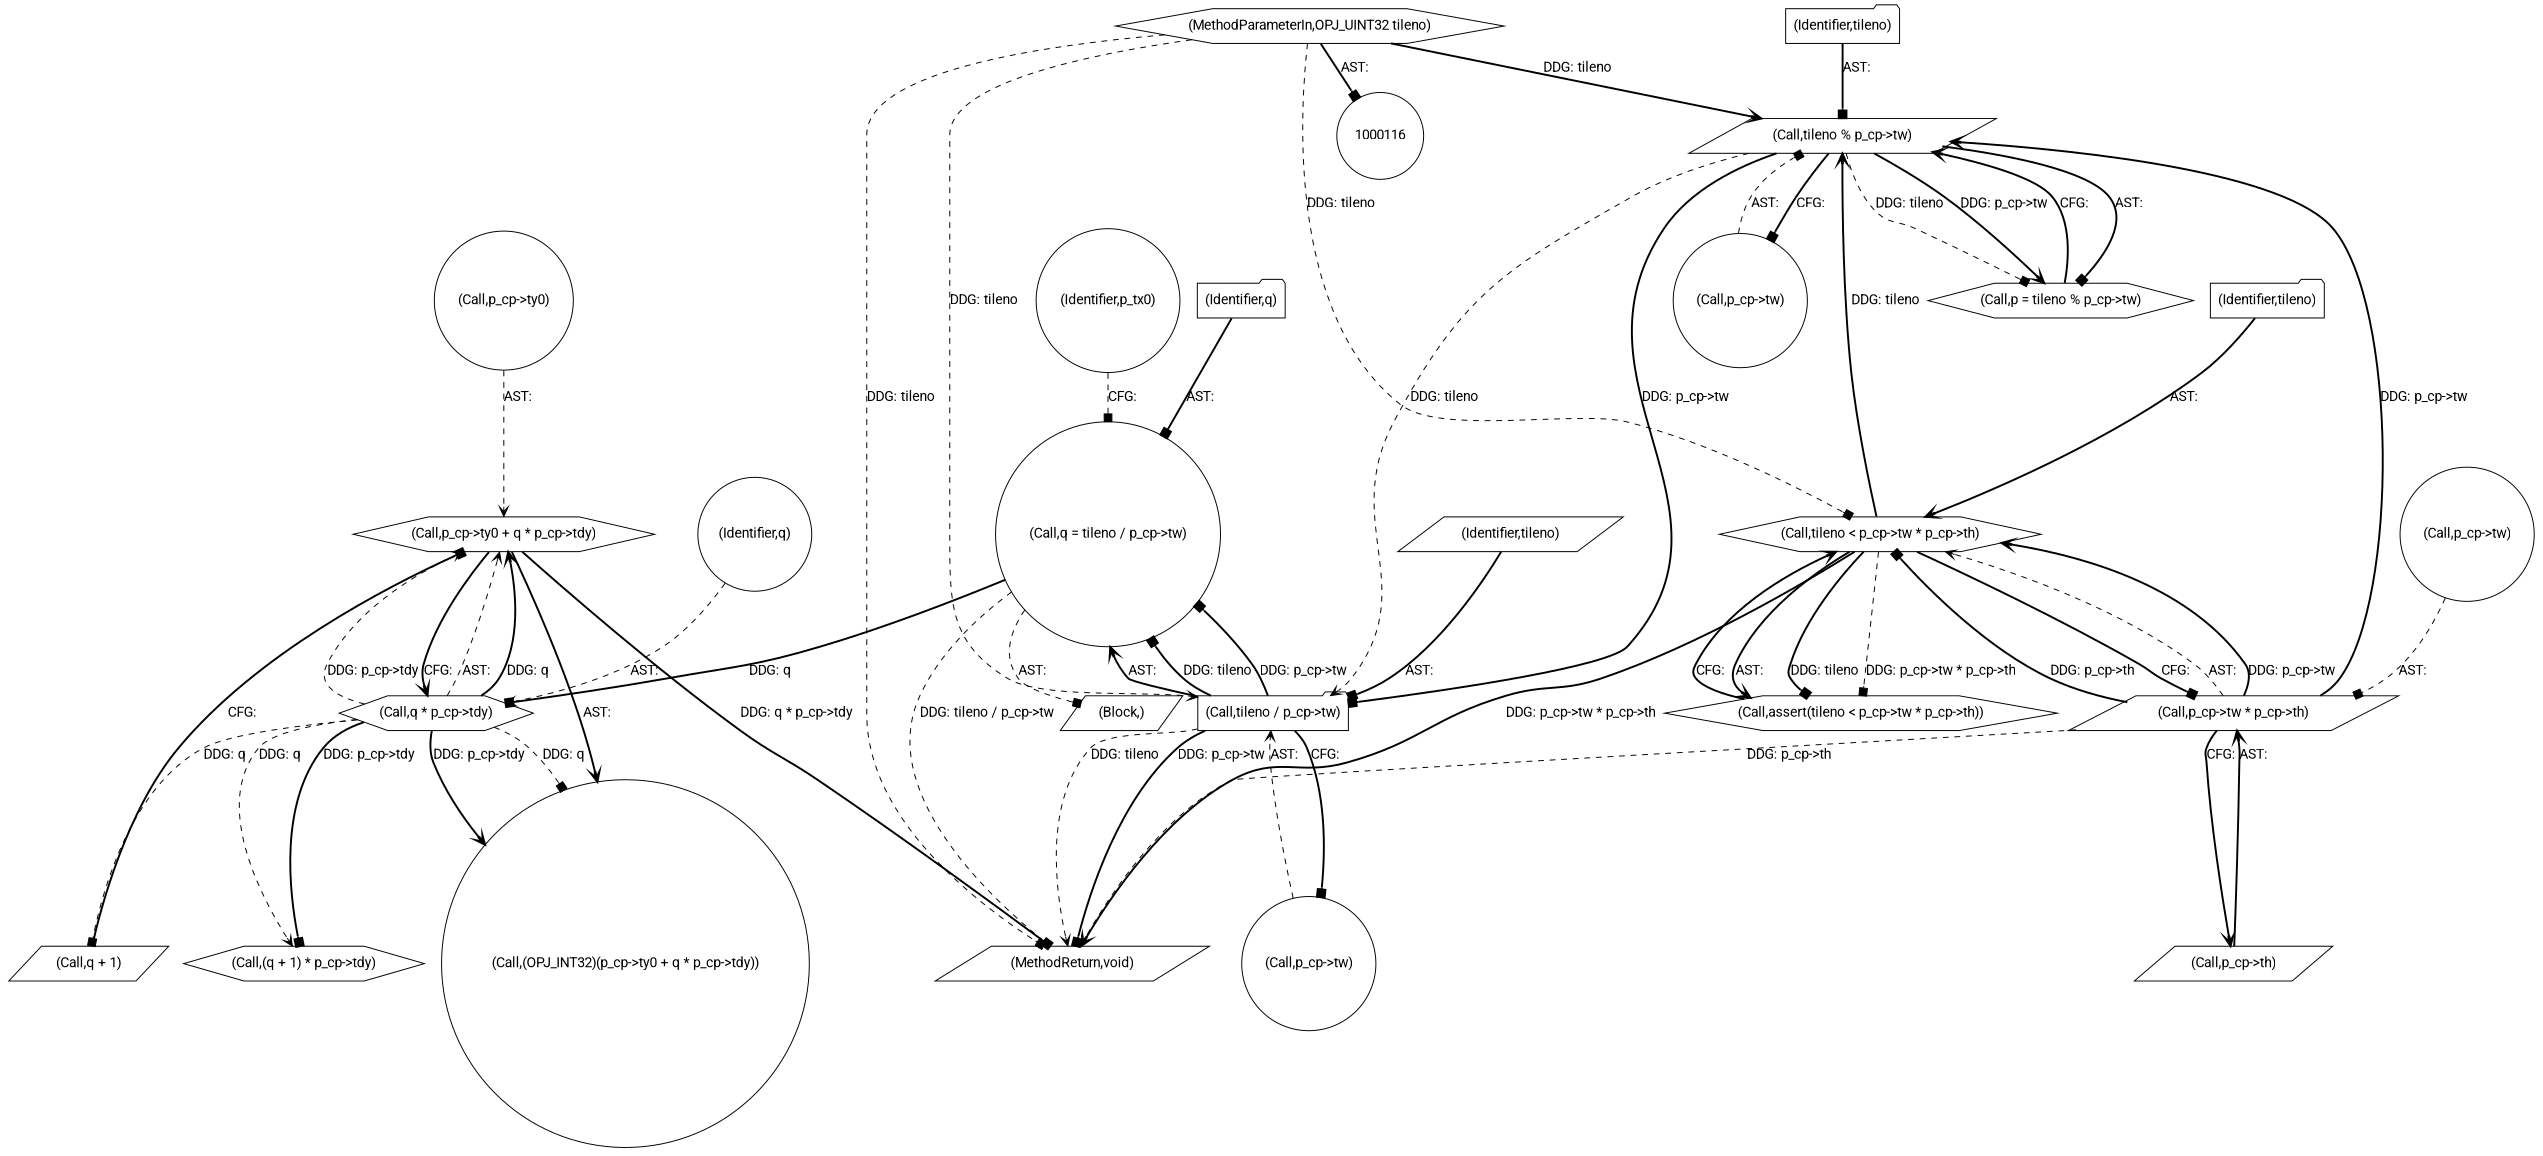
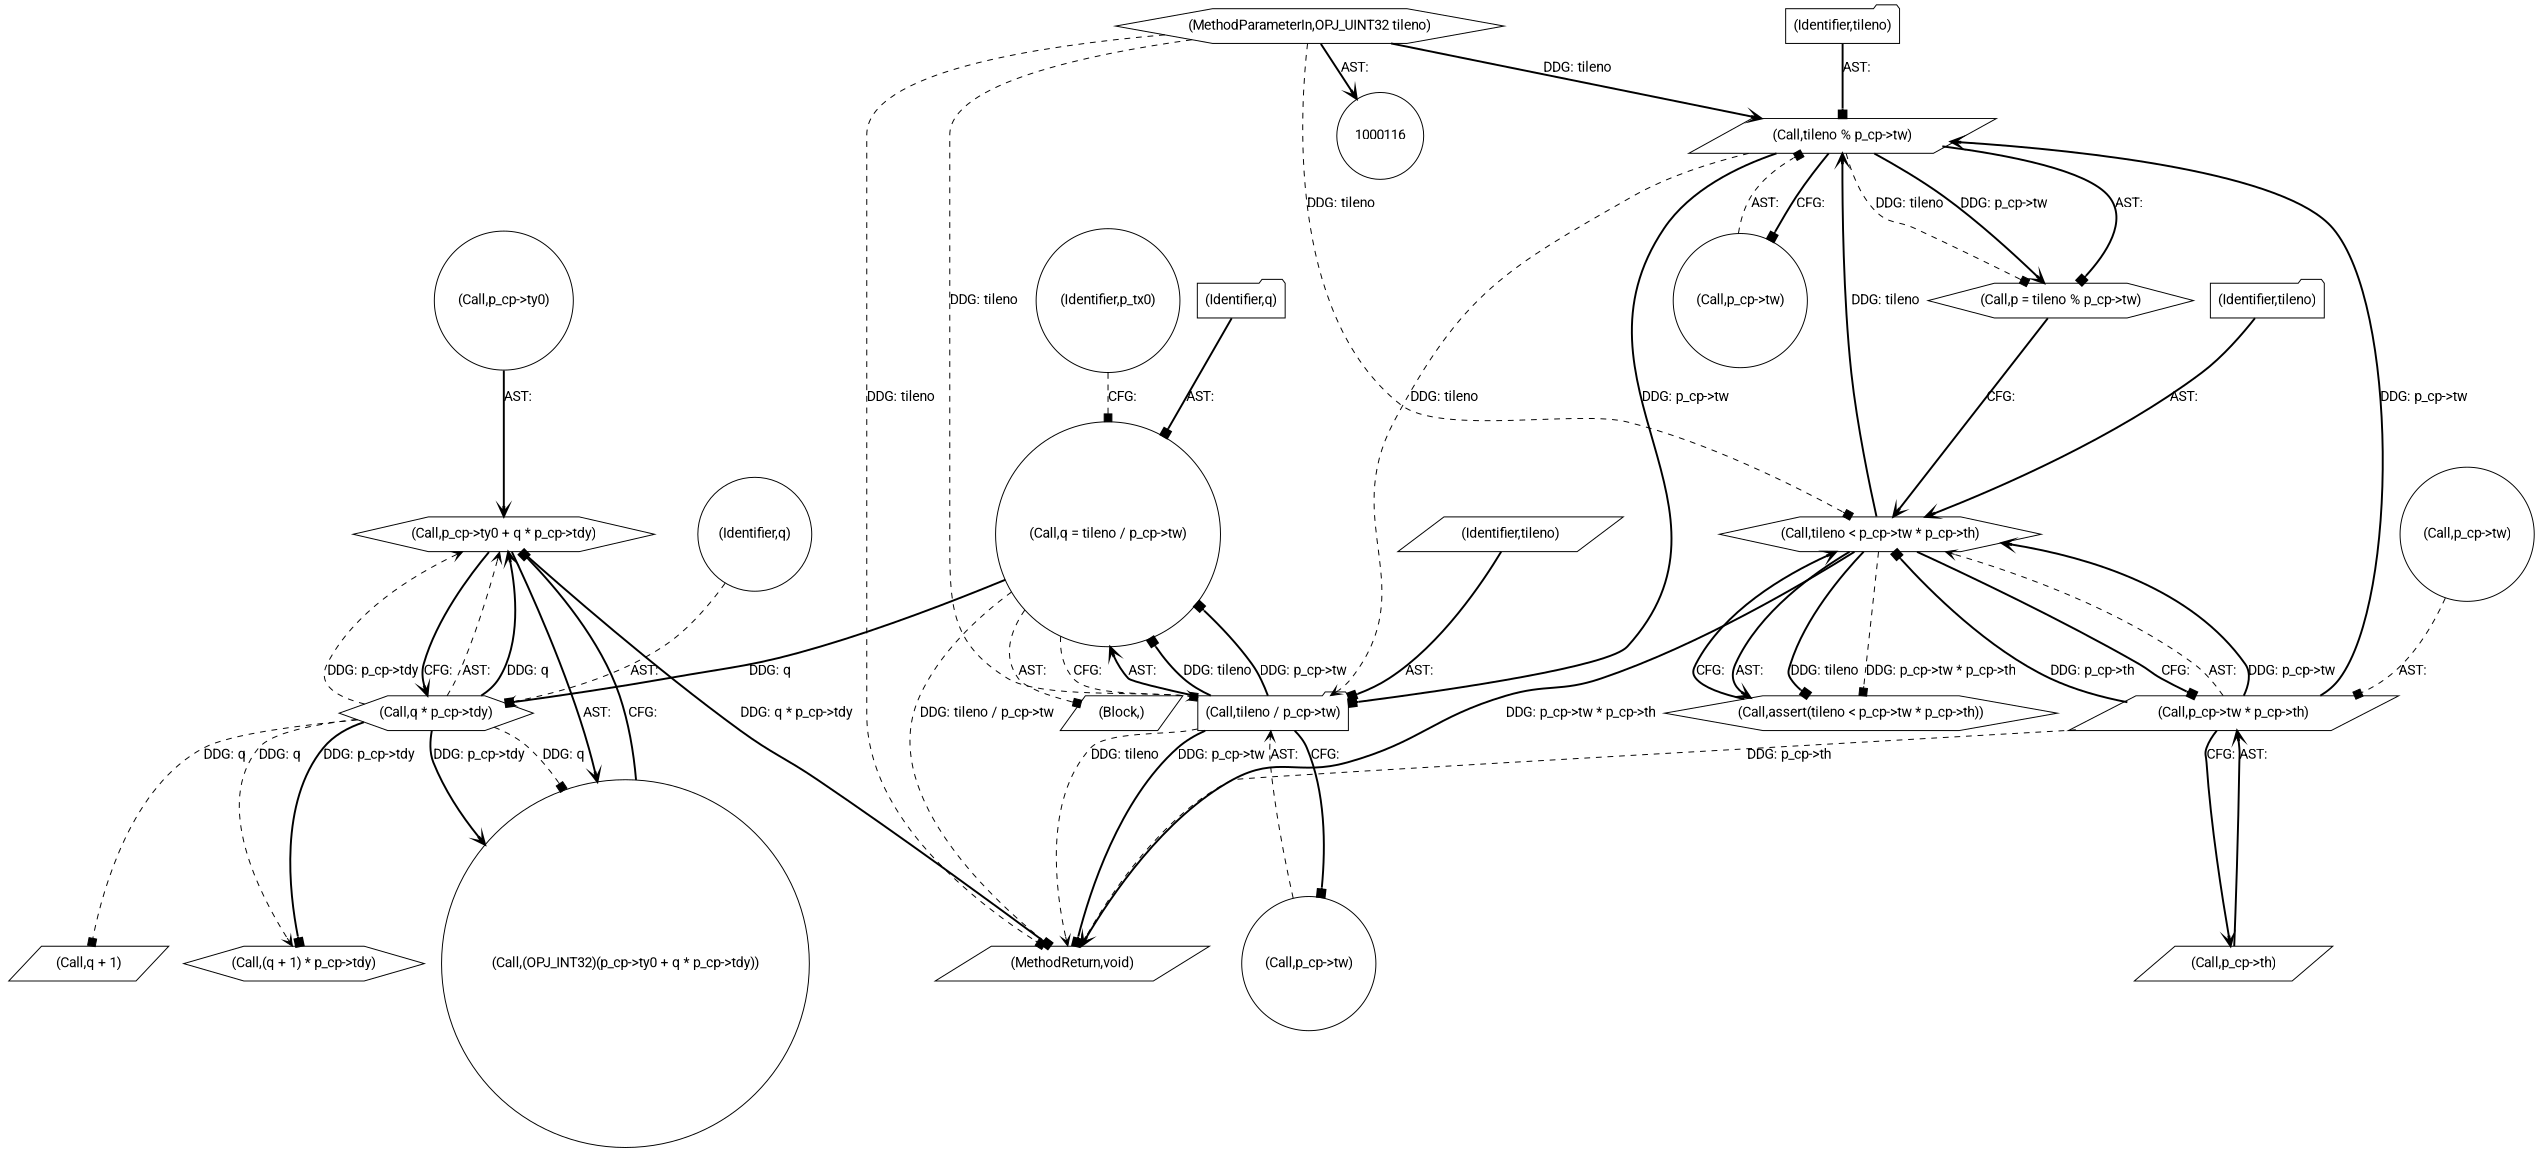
(1336, 67) -> (1336, 67)
(2041, 187) -> (1974, 414)
(504, 439) -> (504, 439)
none -> (1087, 686)
(221, 704) -> (604, 659)
